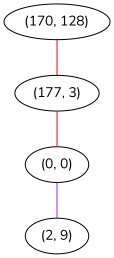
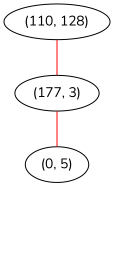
(57, 22) -> (57, 22)
(57, 165) -> (57, 165)
(57, 236) -> none
